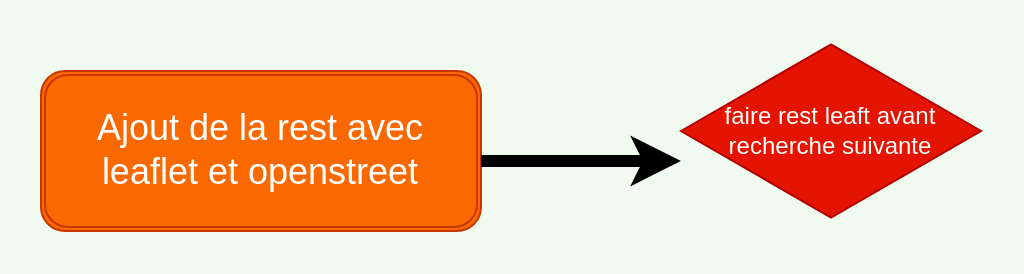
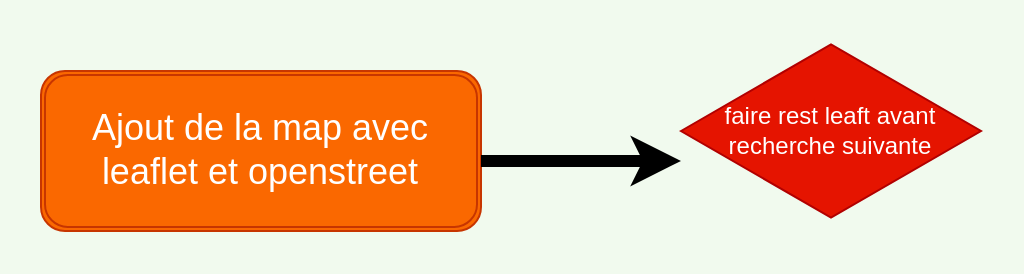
(261, 151) -> (261, 151)
